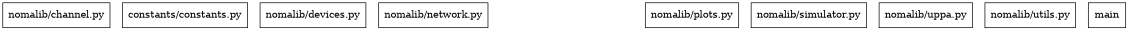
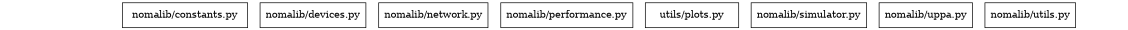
(56, 15) -> none
(185, 15) -> (185, 15)
none -> (567, 15)
(692, 15) -> (692, 15)
(1107, 15) -> none
